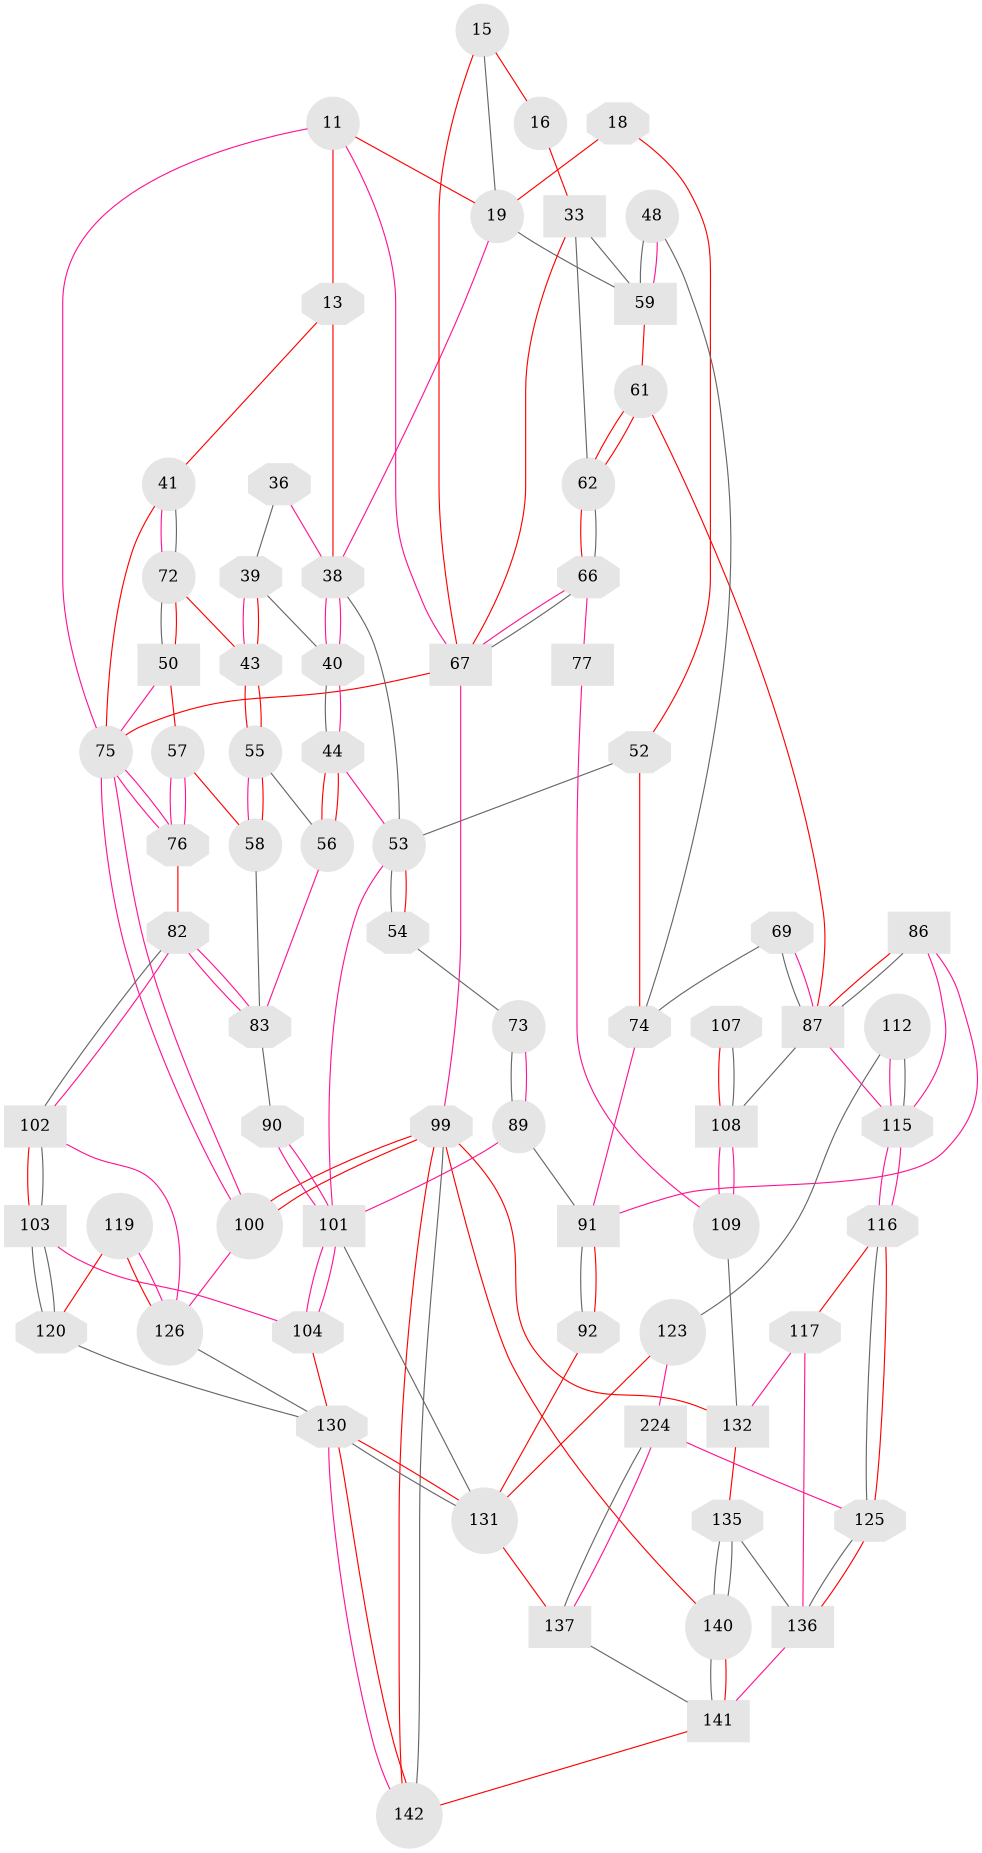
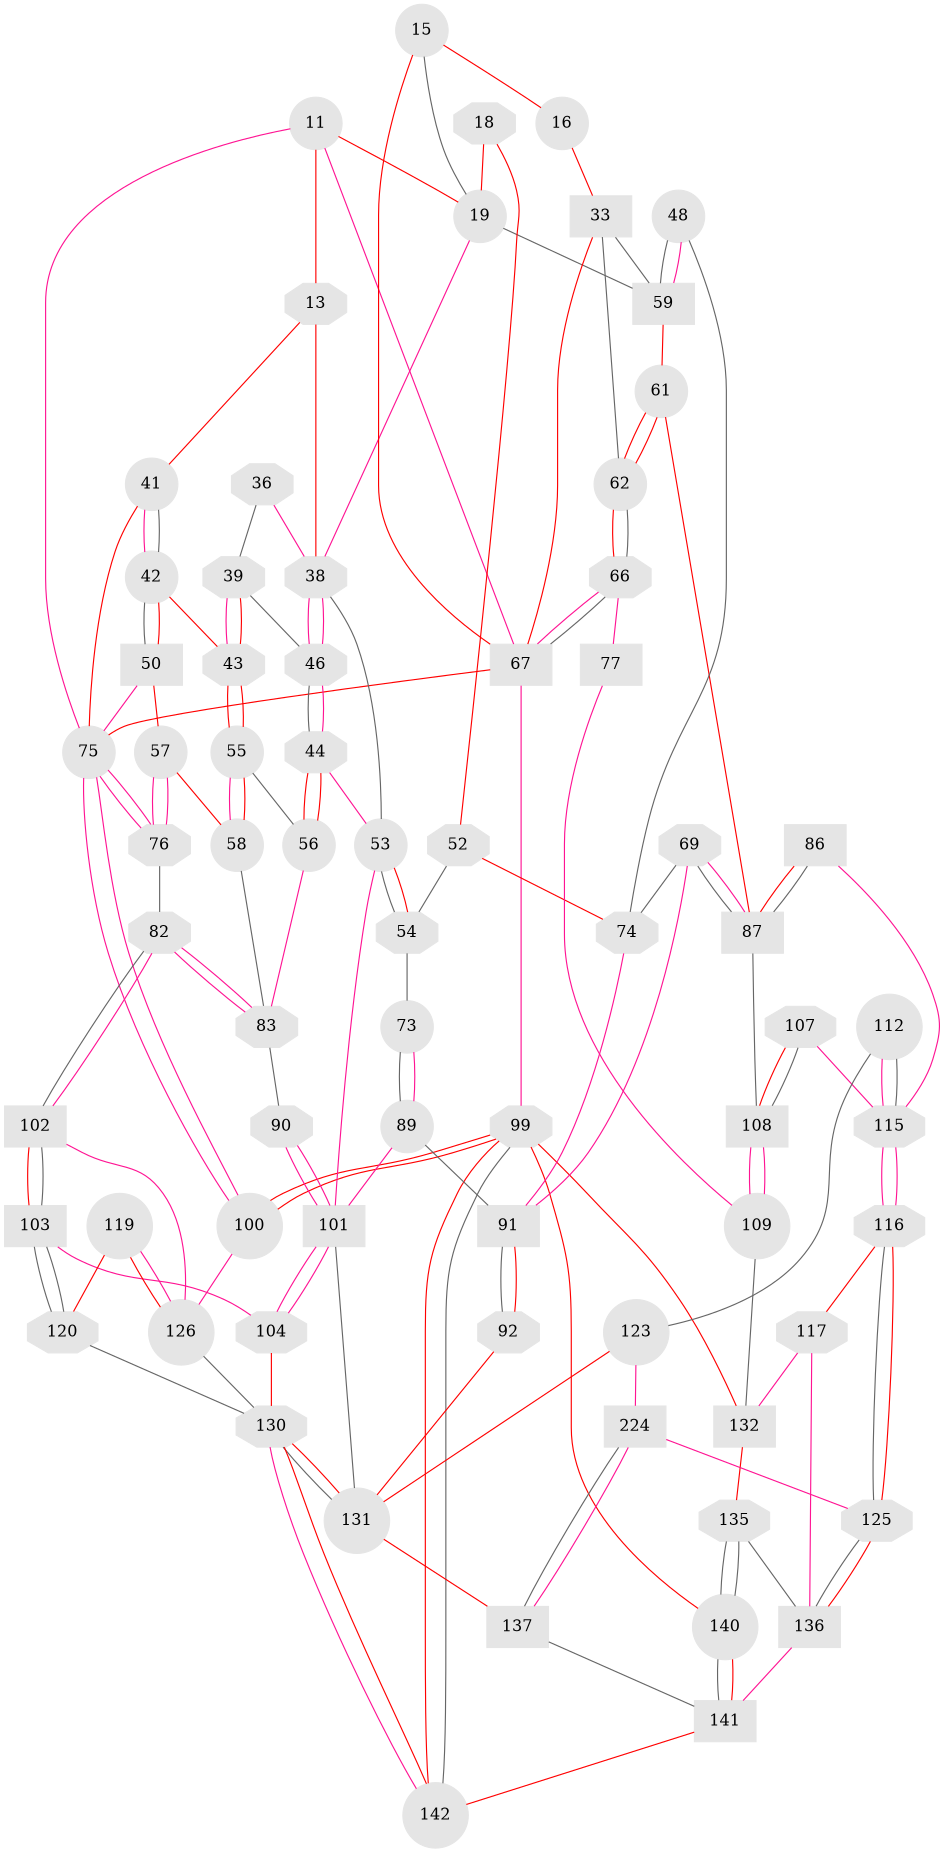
(169, 577) -> (152, 577)
(333, 665) -> (316, 665)
(518, 799) -> (433, 889)
(178, 889) -> (160, 889)
(856, 1077) -> (845, 1077)
(890, 1175) -> (640, 1050)
